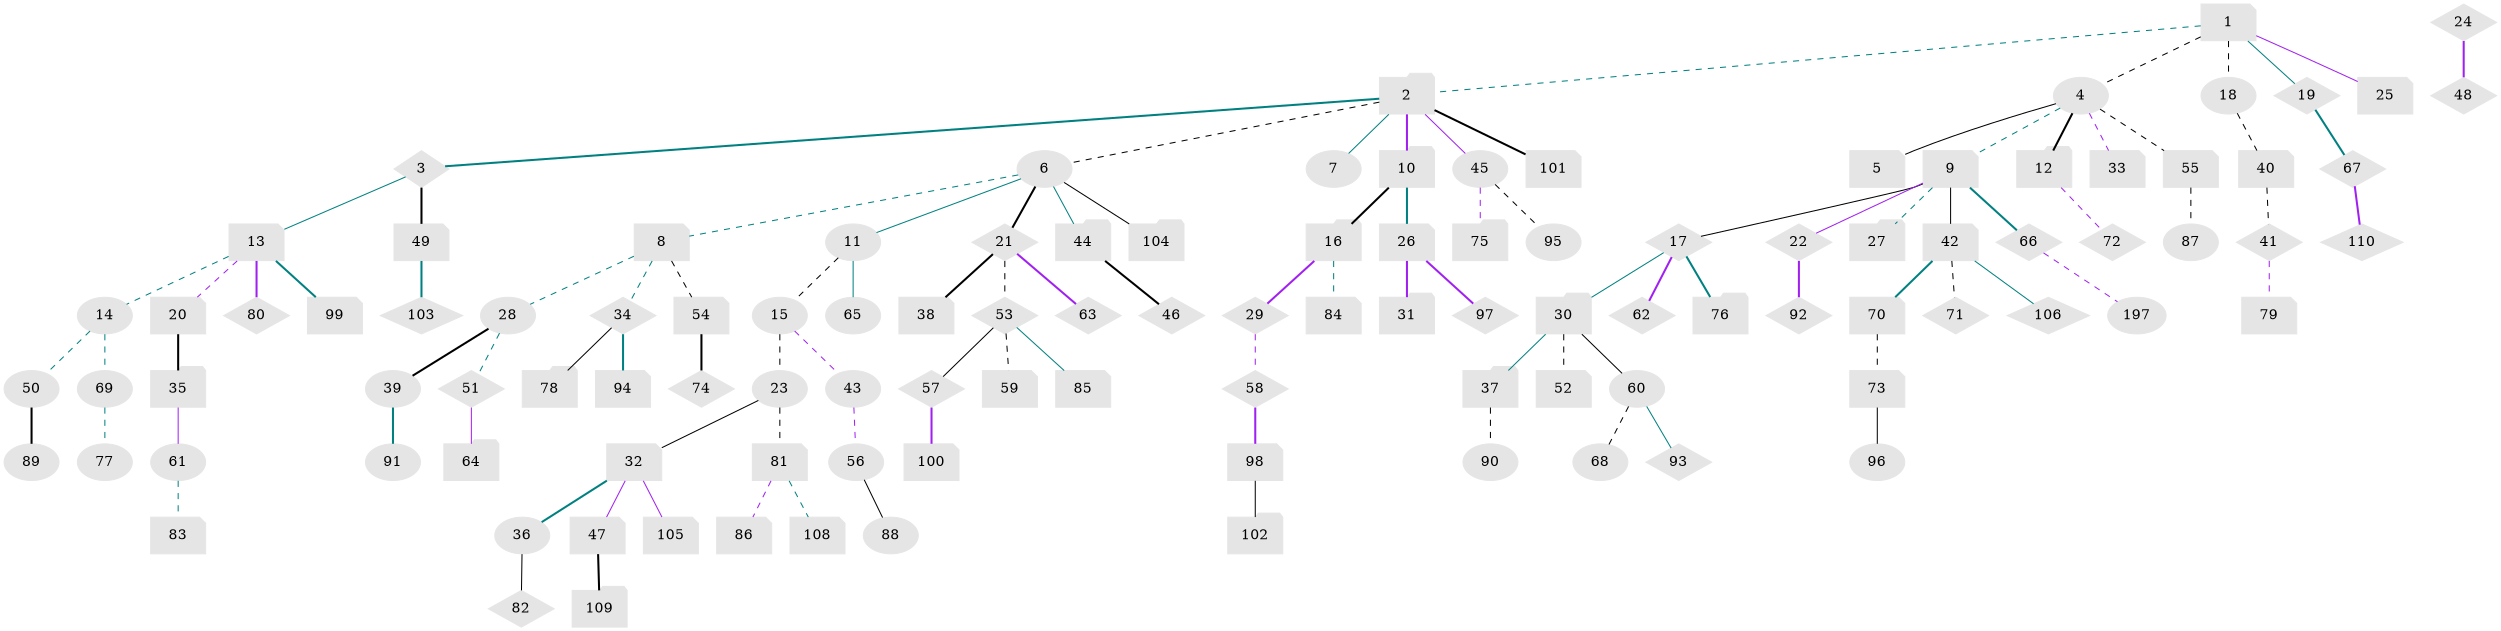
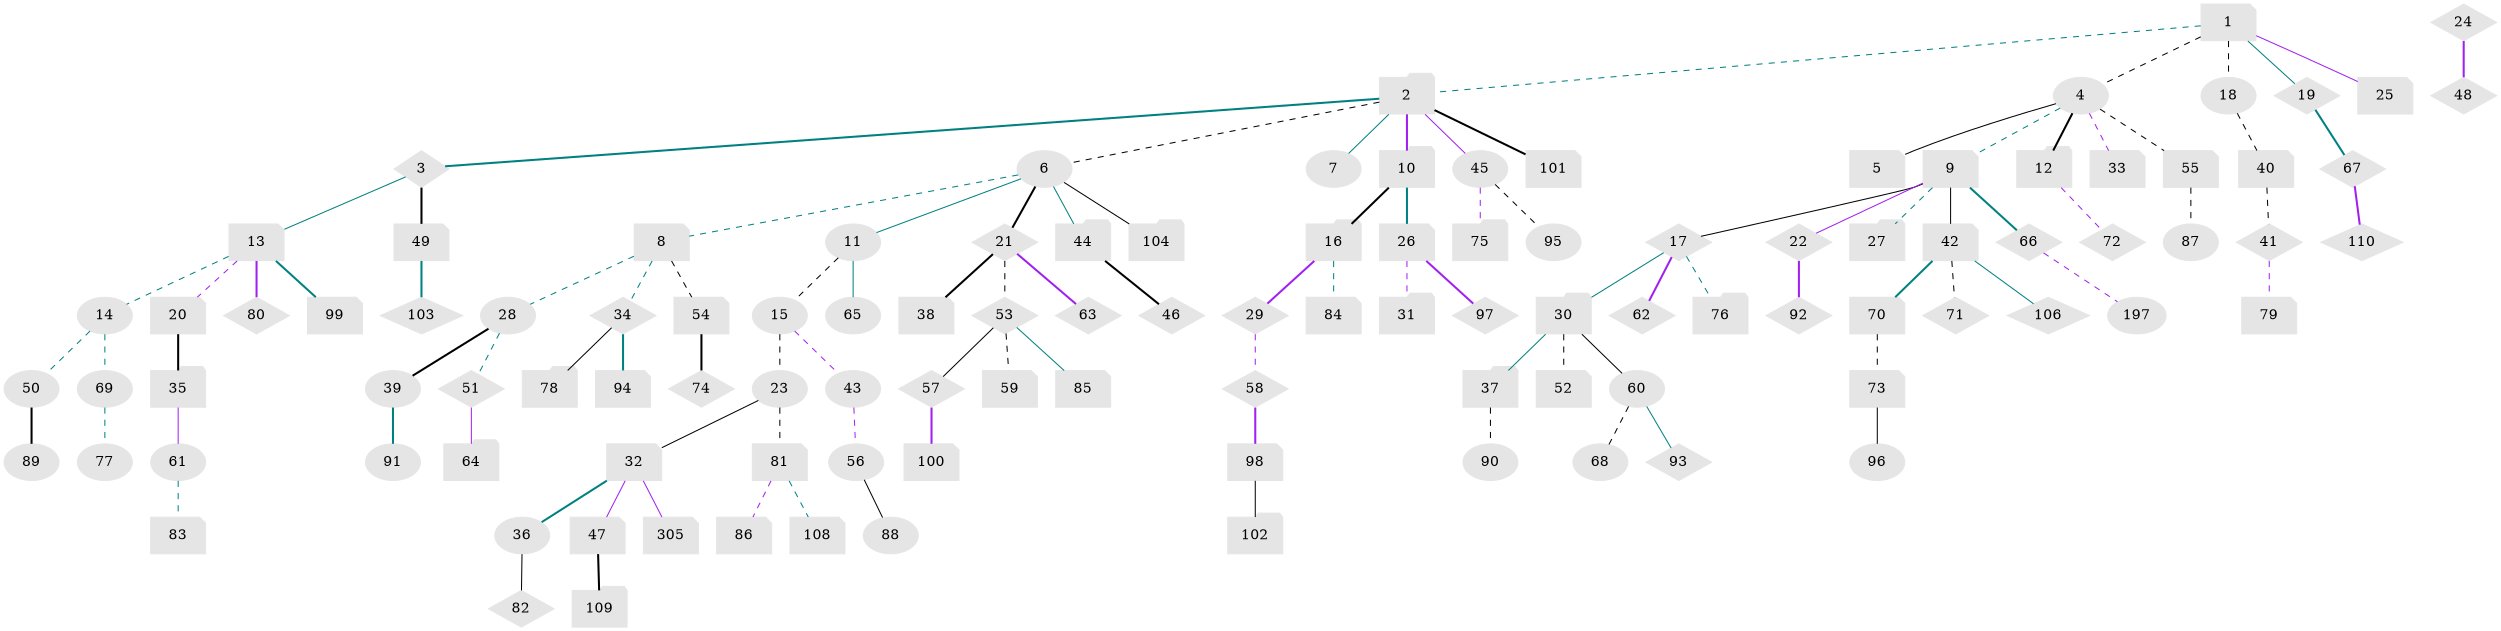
(1698, 277) -> (1698, 277)
(1407, 279) -> (1407, 279)
(671, 535) -> (671, 535)
